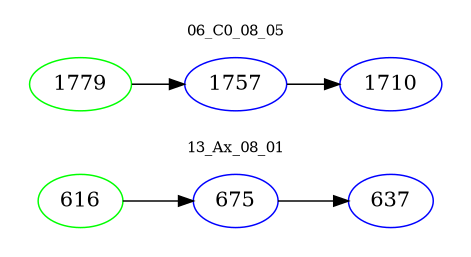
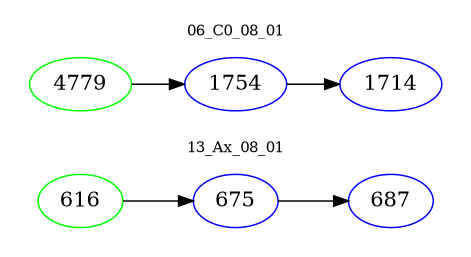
(236, 32) -> (236, 32)
(81, 84) -> (81, 84)
(236, 84) -> (236, 84)
(391, 84) -> (391, 84)
(391, 201) -> (391, 201)
